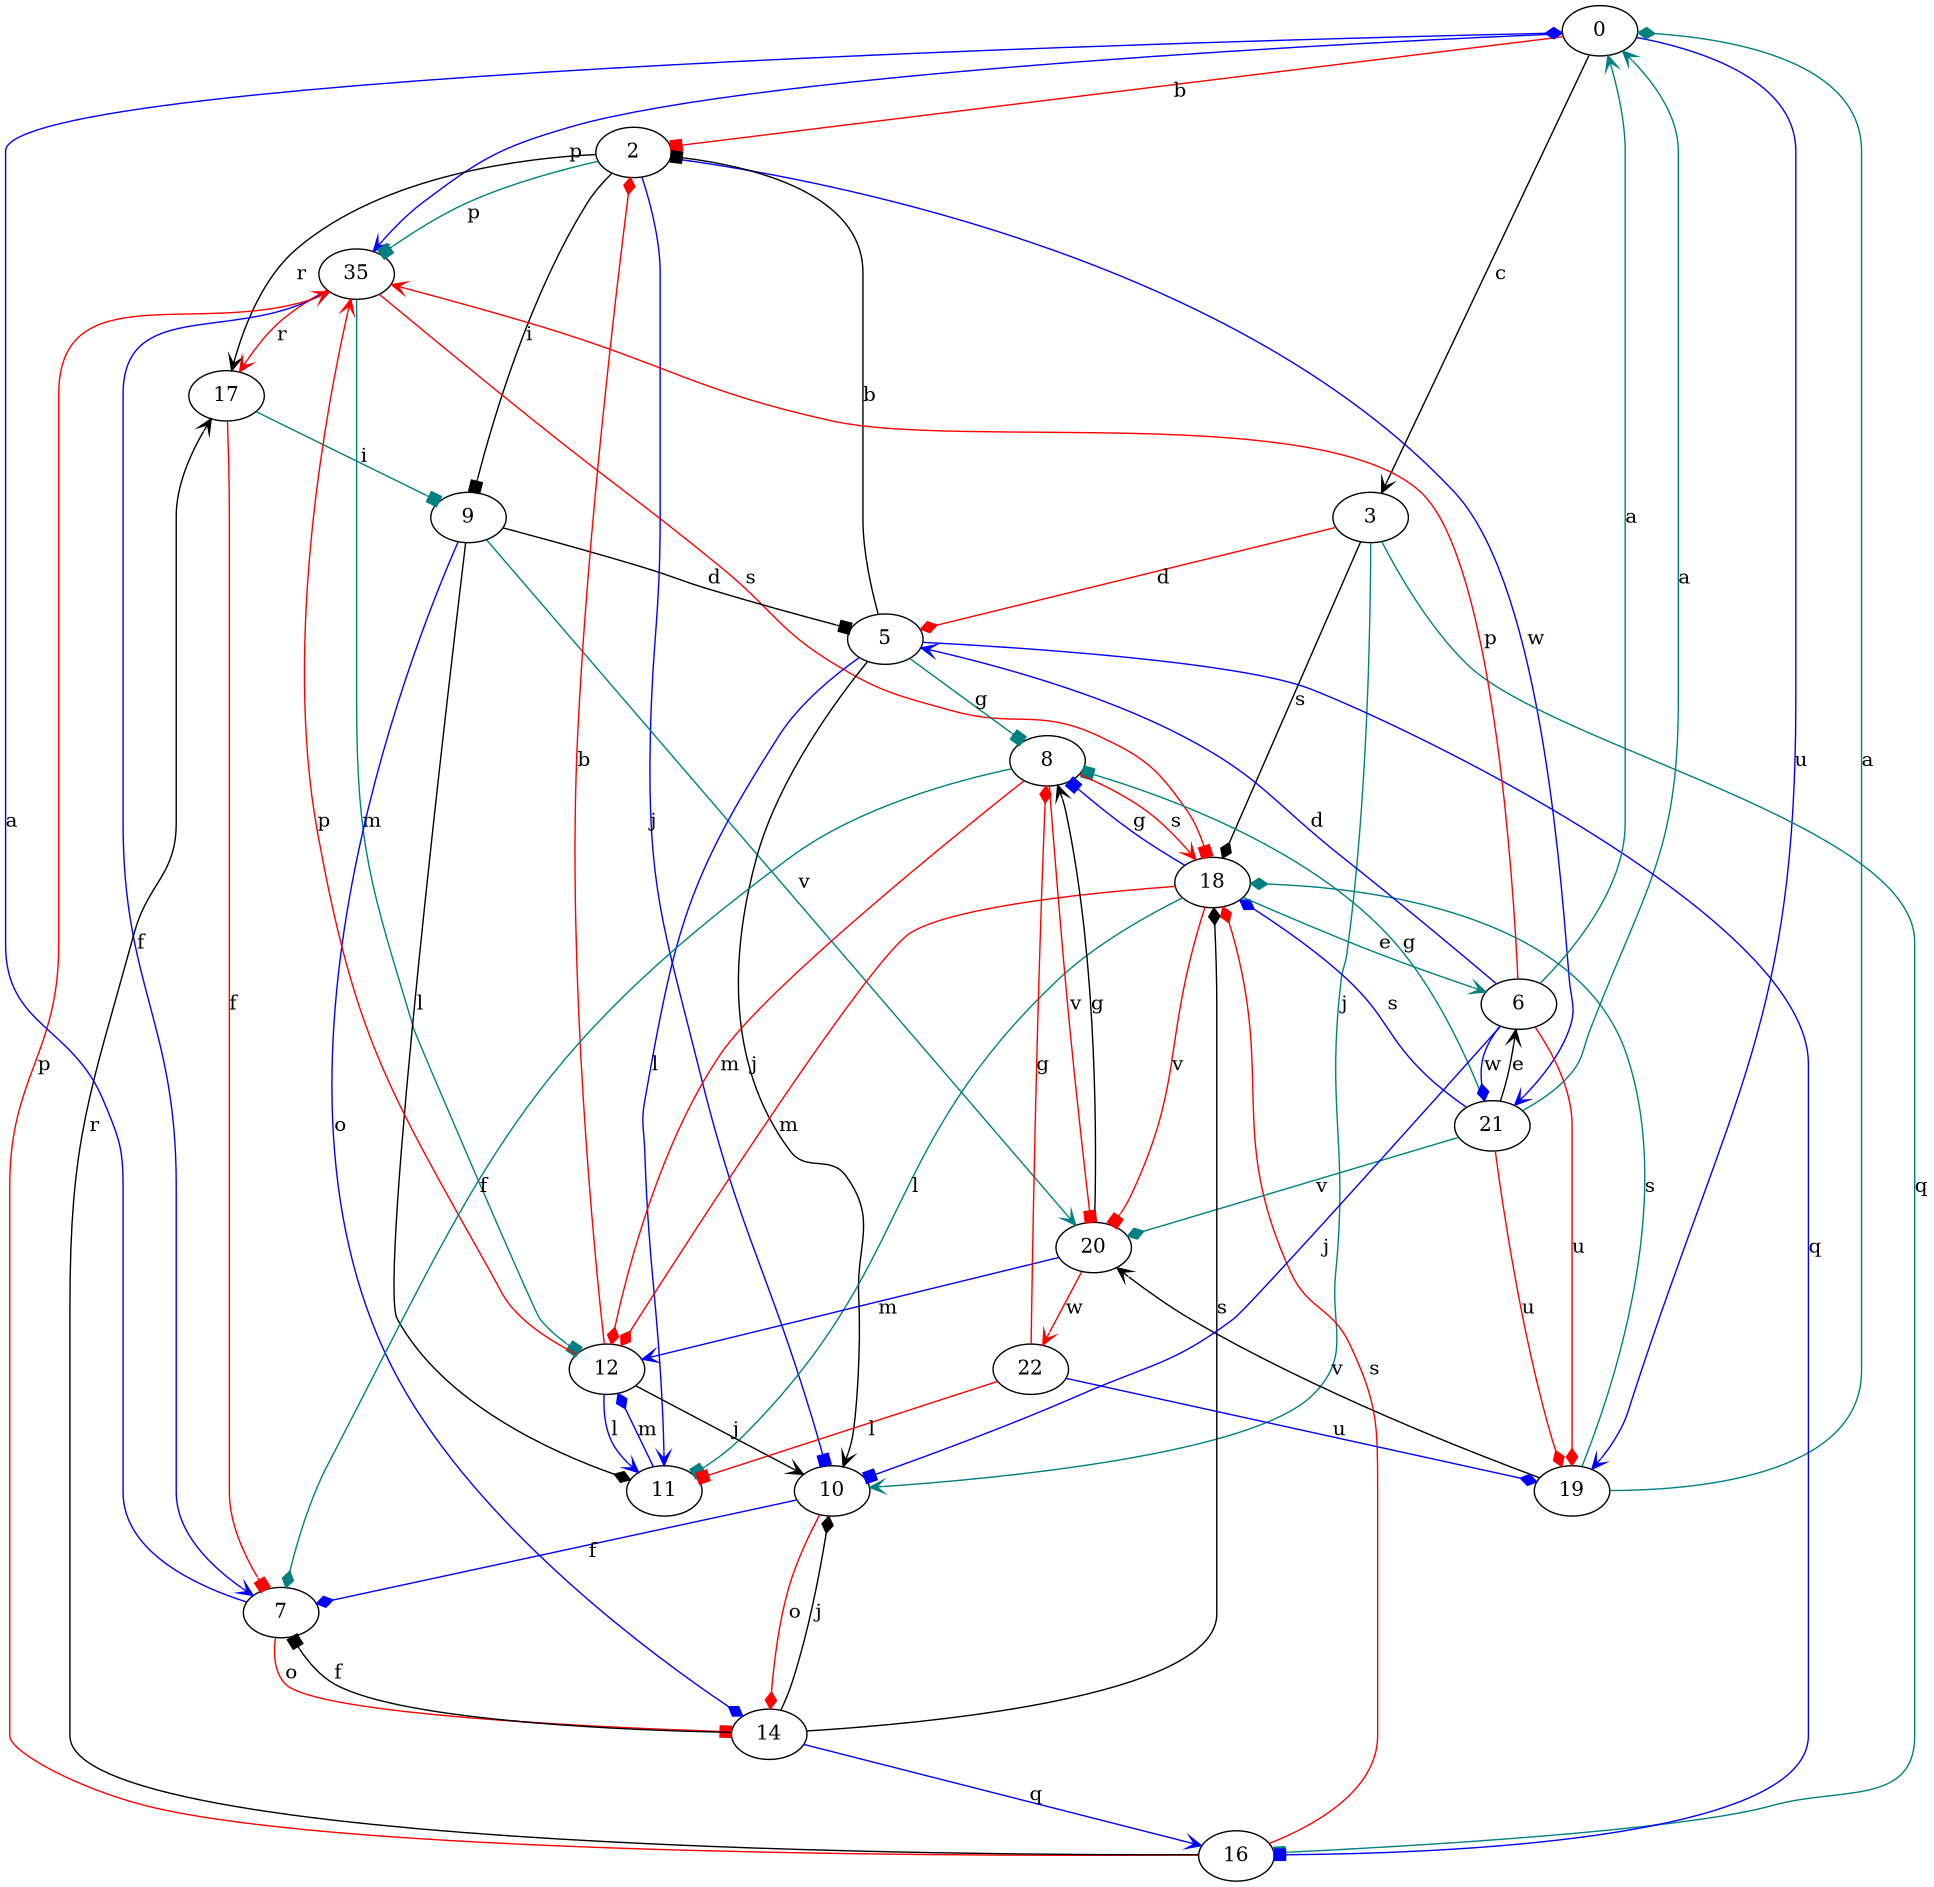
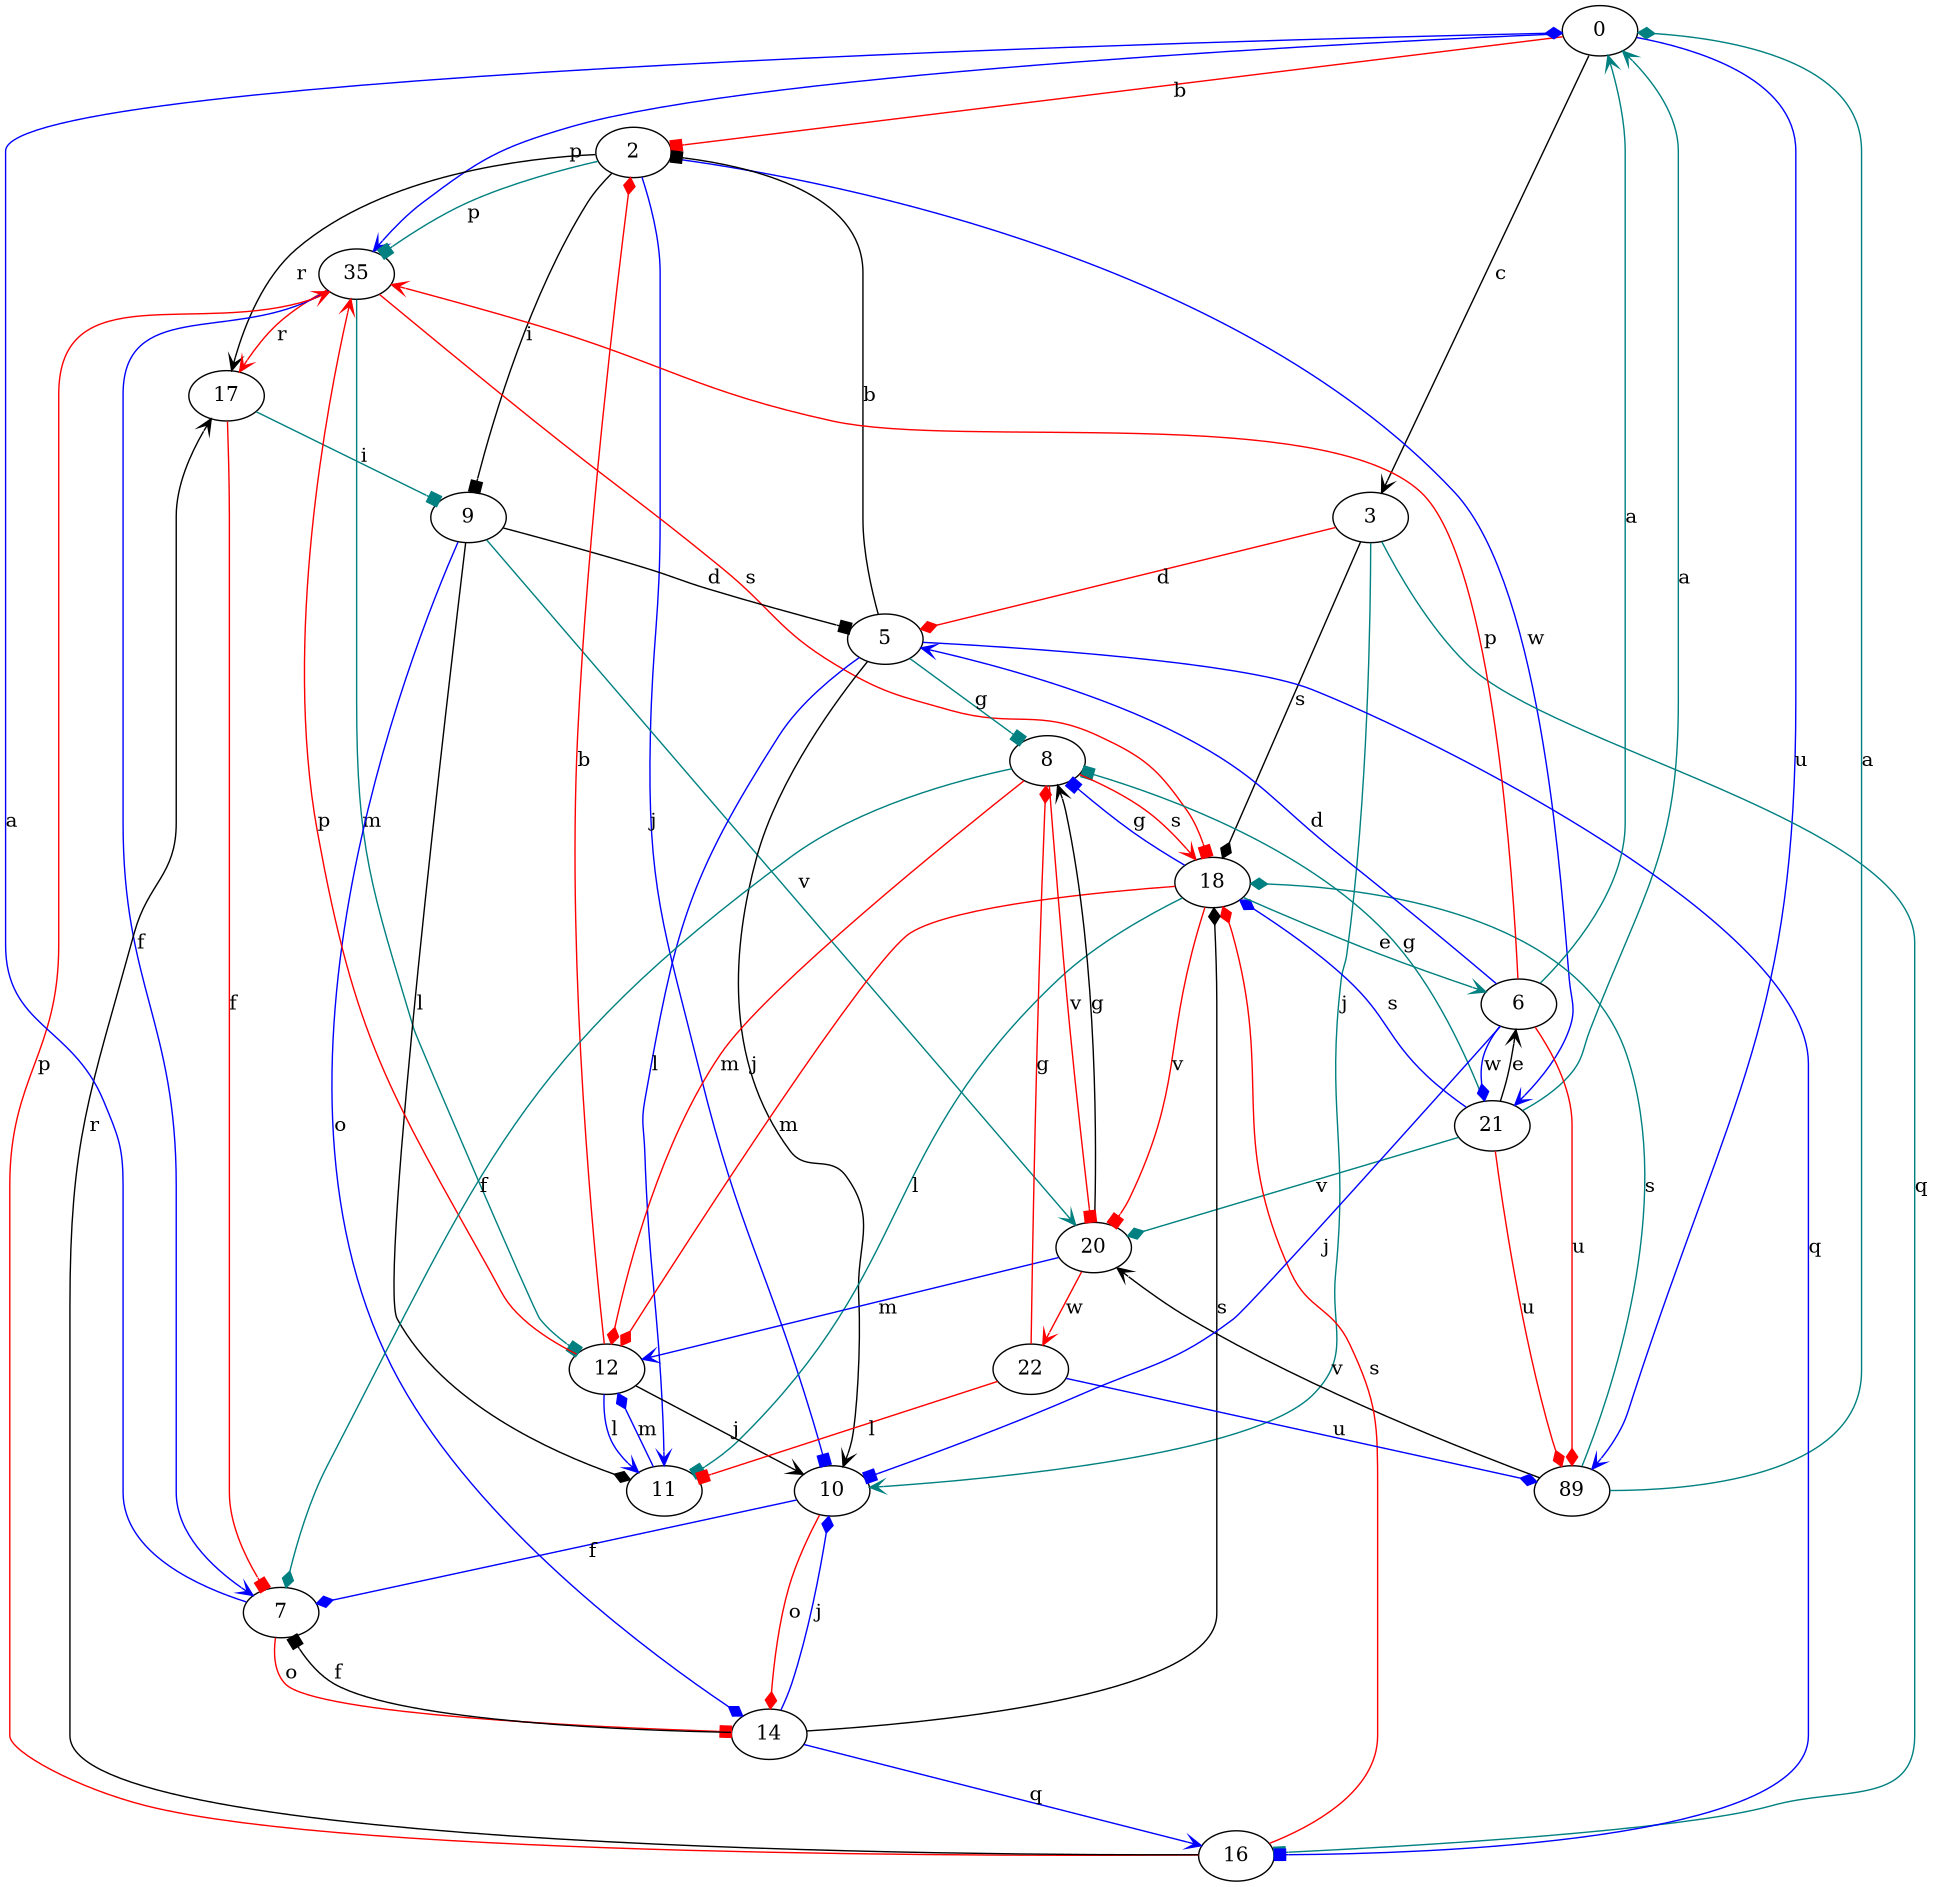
(1572, 1491) -> (1572, 1491)
(809, 1623) -> (809, 1623)
